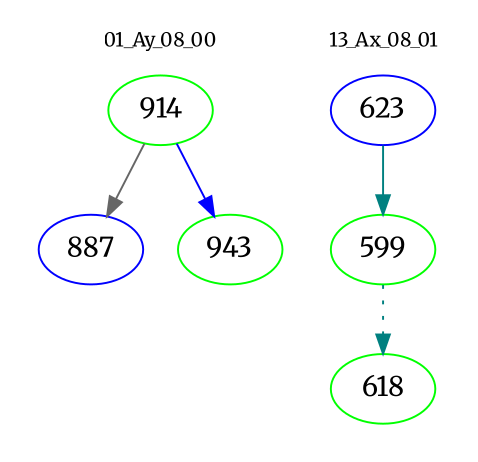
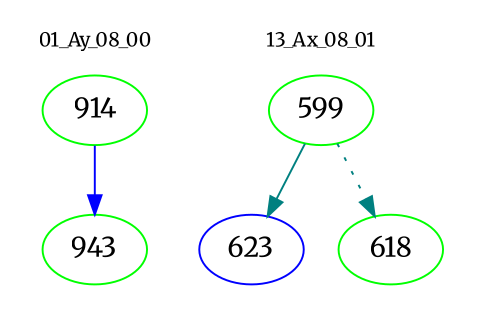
(383, 170) -> (291, 171)
(91, 250) -> none
